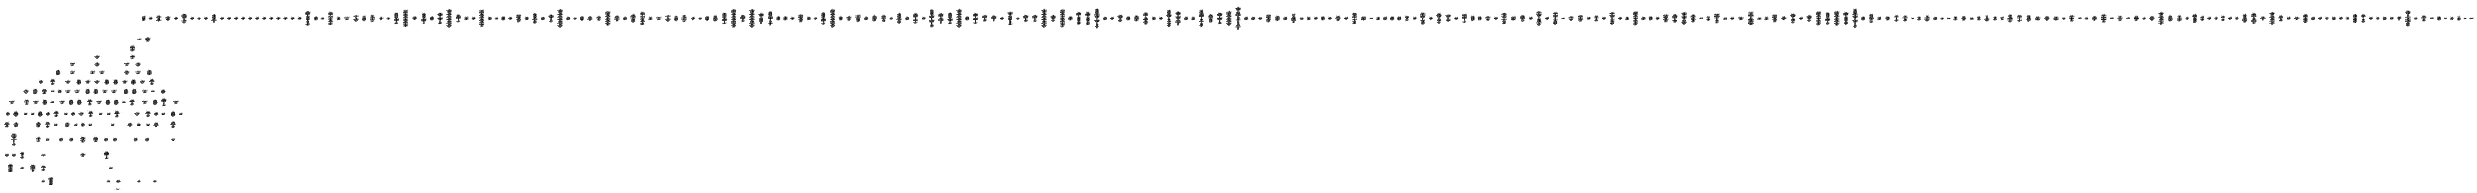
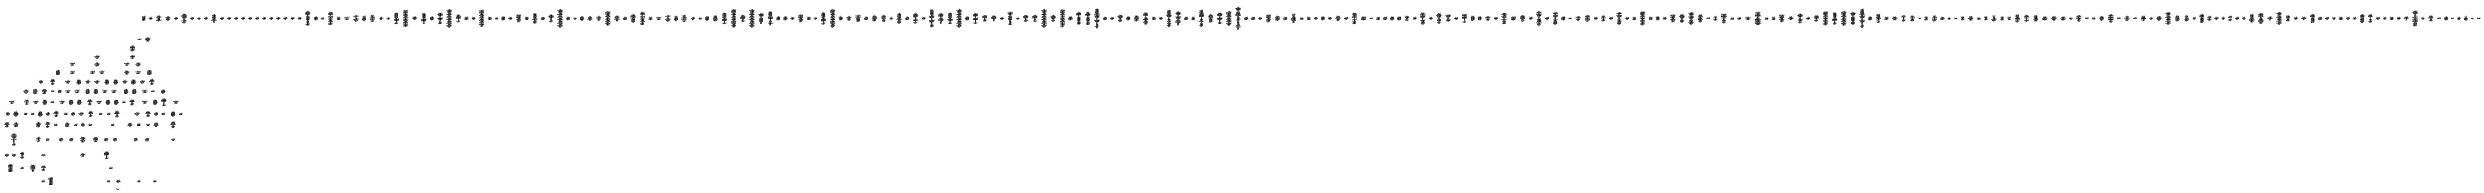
none -> (1563, 19)
